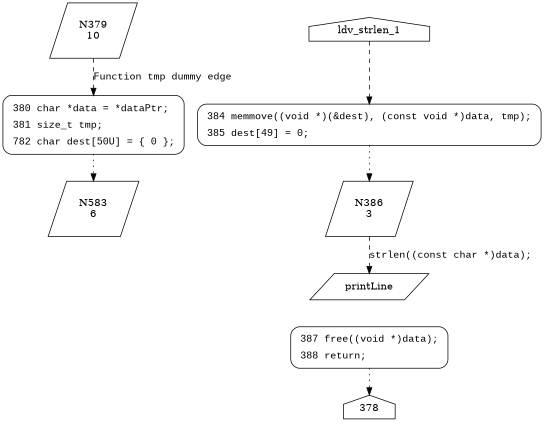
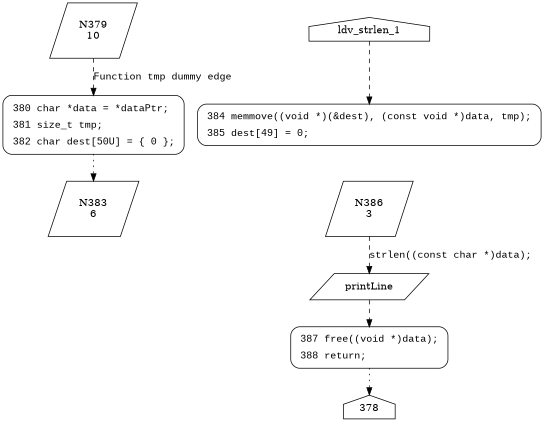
(22, 142) -> (22, 142)
(369, 159) -> none
(94, 209) -> (94, 209)
none -> (369, 310)
